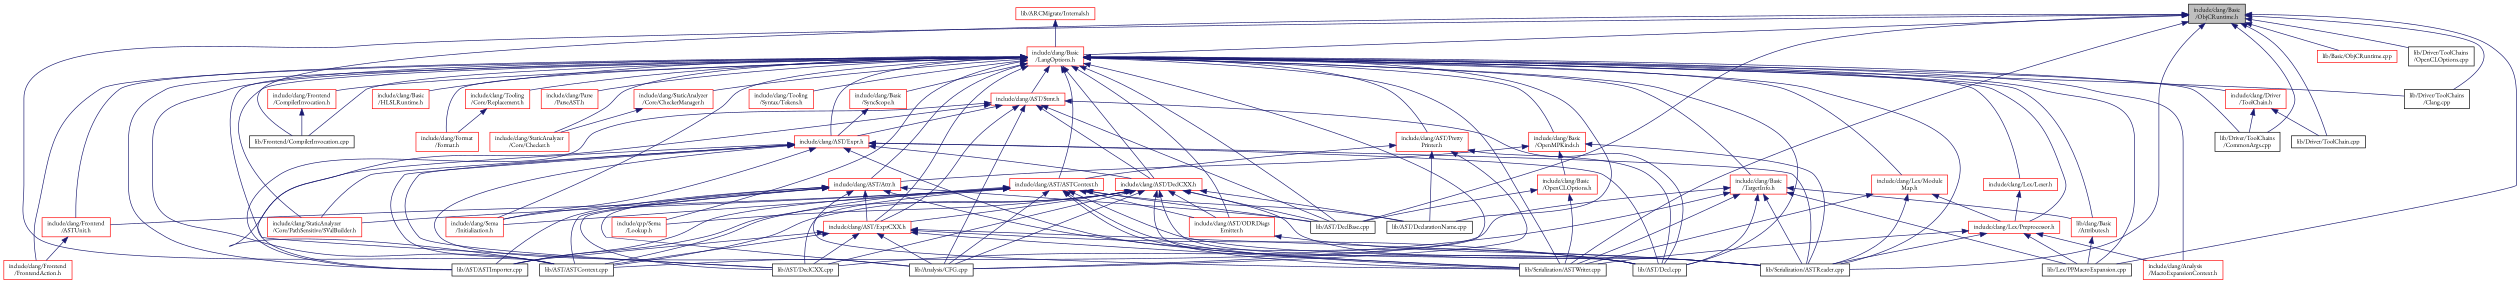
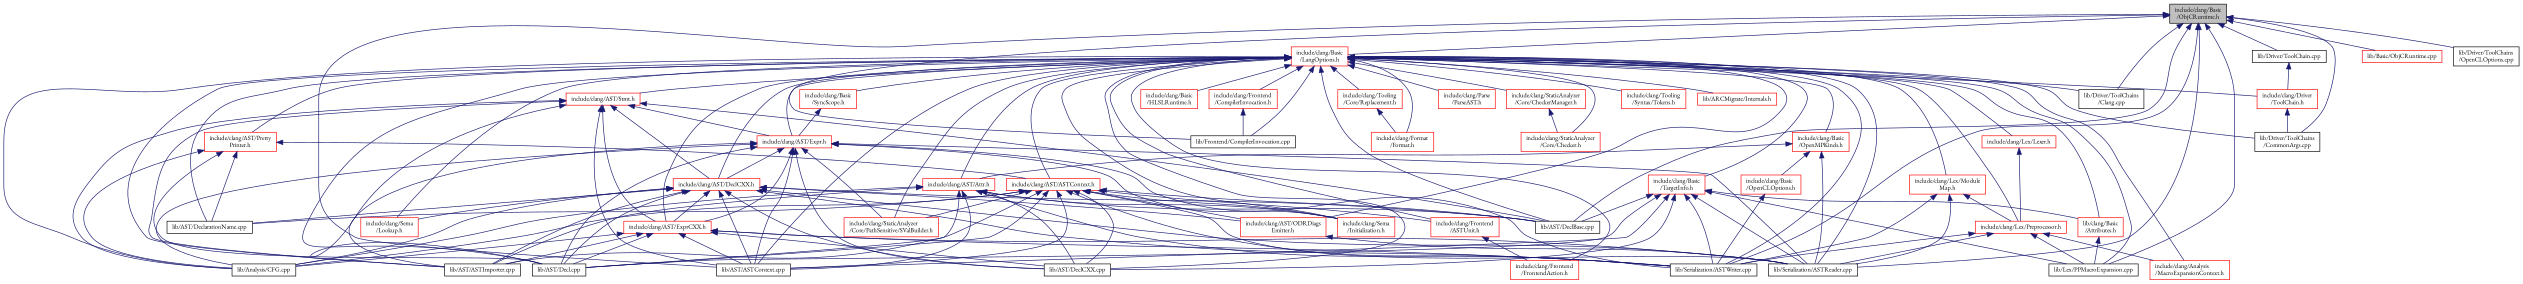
(1055, 37) -> (1561, 74)
(2298, 124) -> (2288, 79)
(1447, 205) -> (1614, 209)
(867, 215) -> (777, 182)
(639, 227) -> (390, 227)
